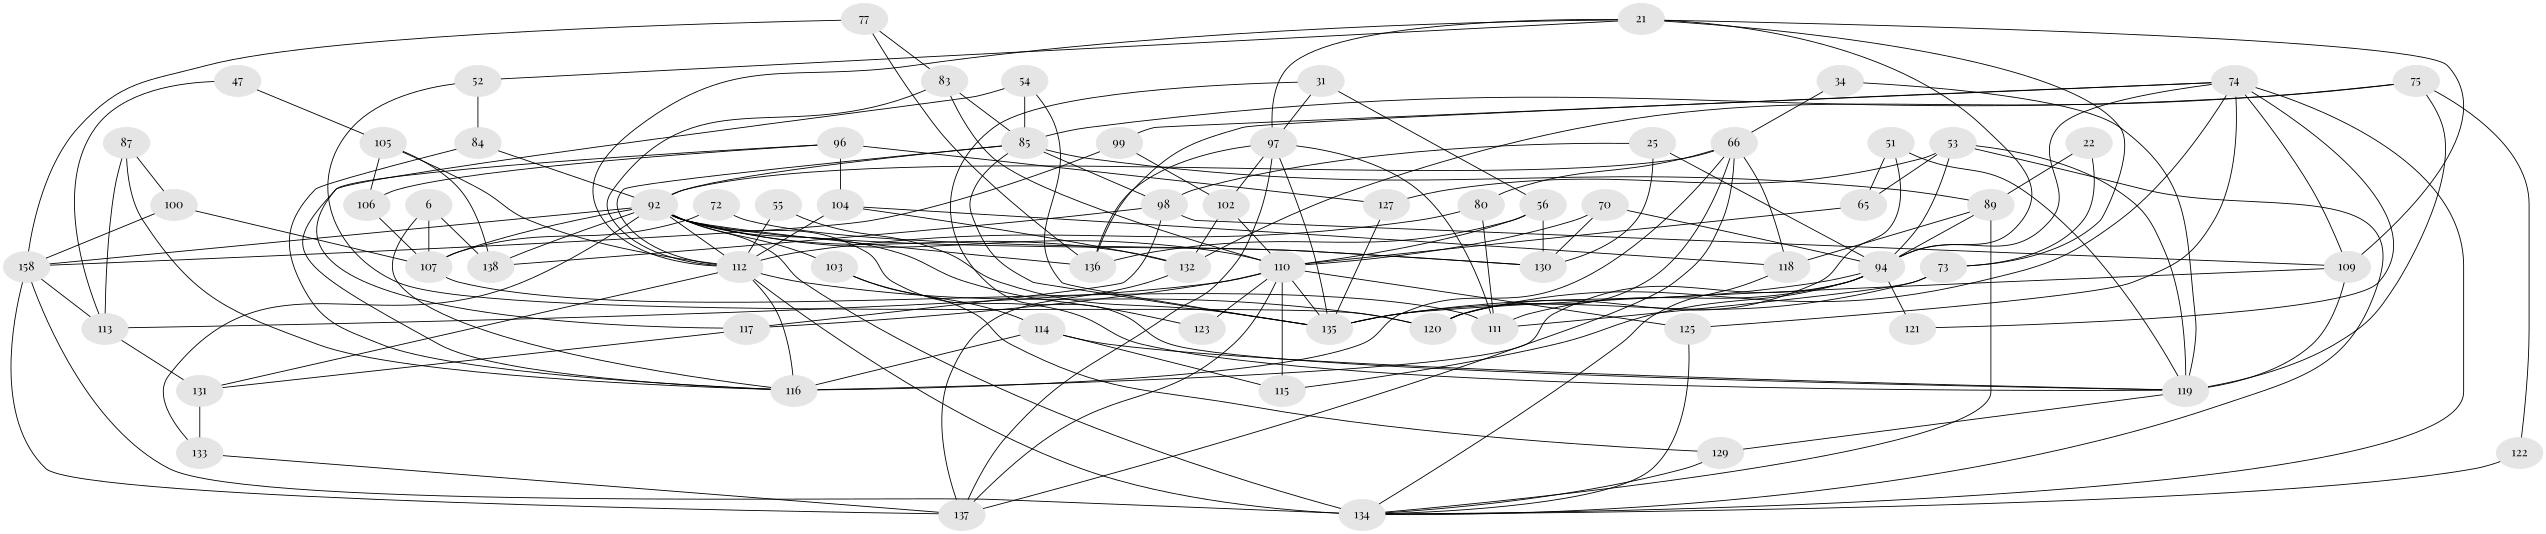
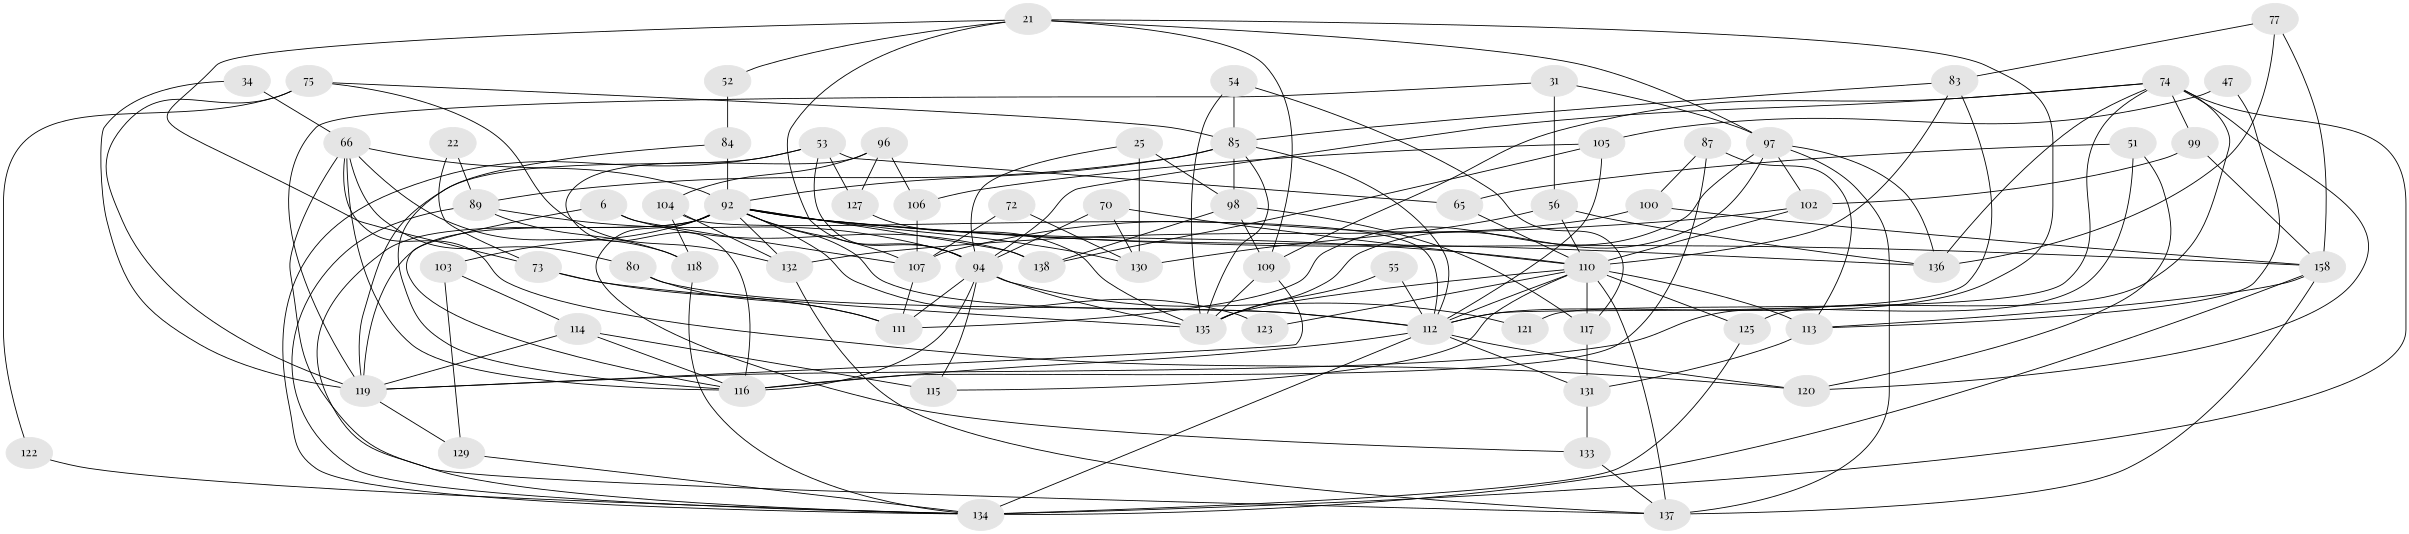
none -> (1508, 297)
(620, 305) -> none
